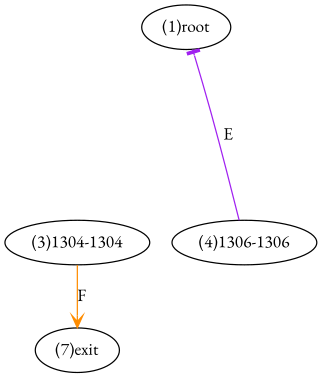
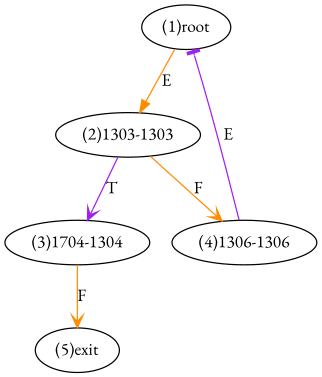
none -> (128, 135)
(77, 243) -> (77, 243)
(77, 350) -> (77, 350)
